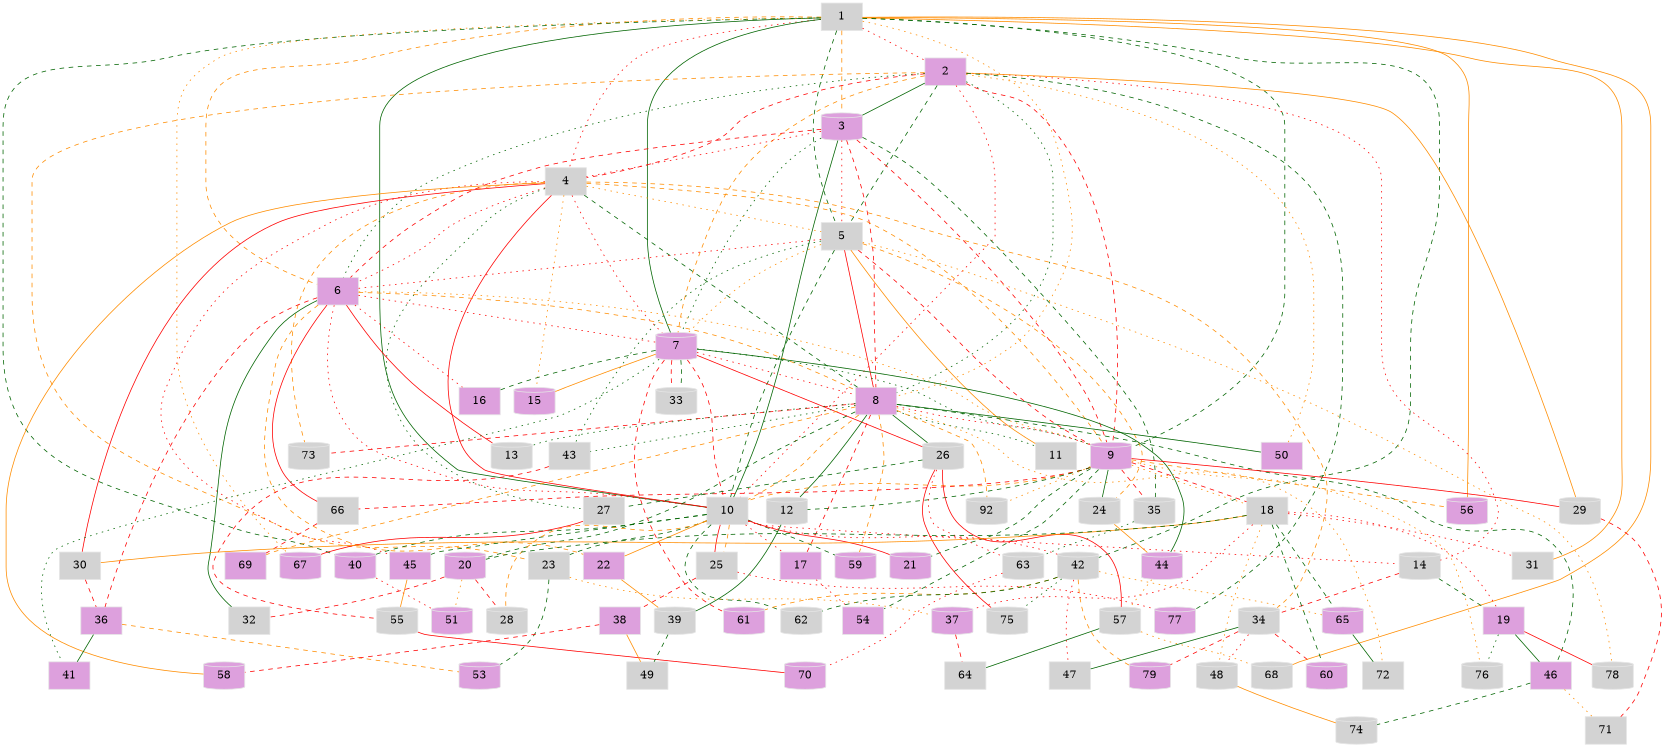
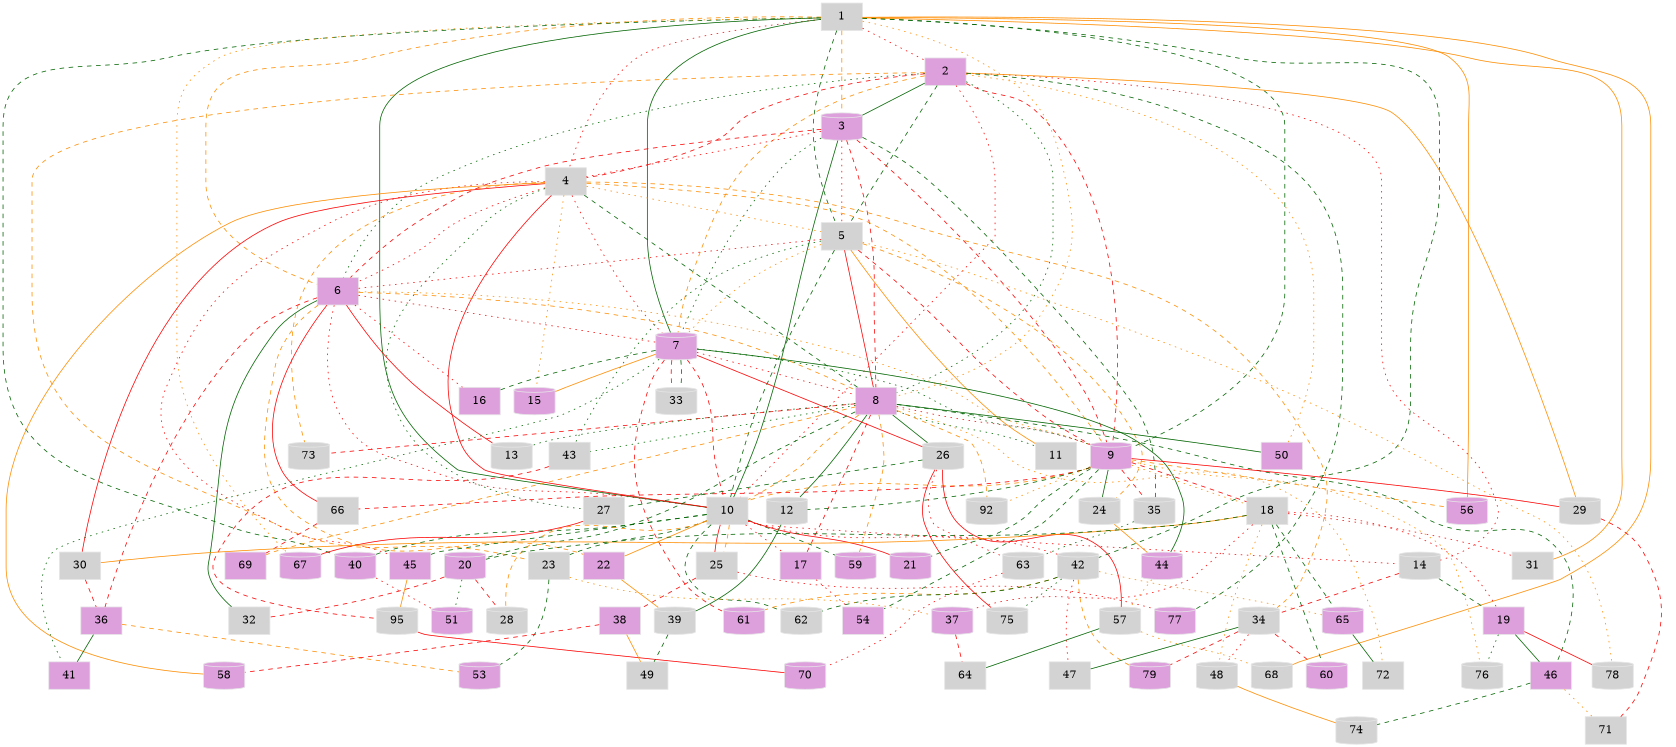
(459, 593) -> (459, 593)
(397, 621) -> (397, 621)
